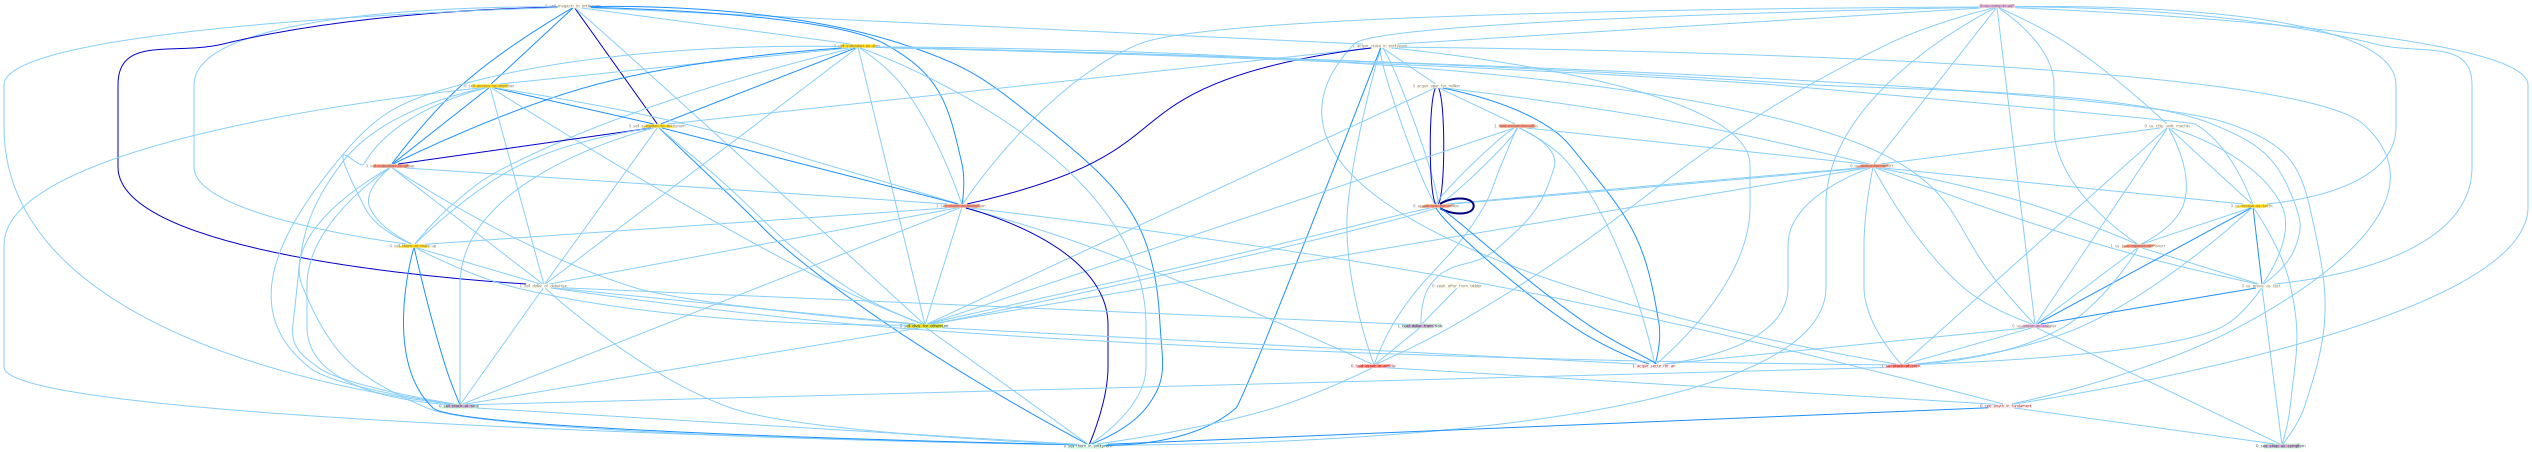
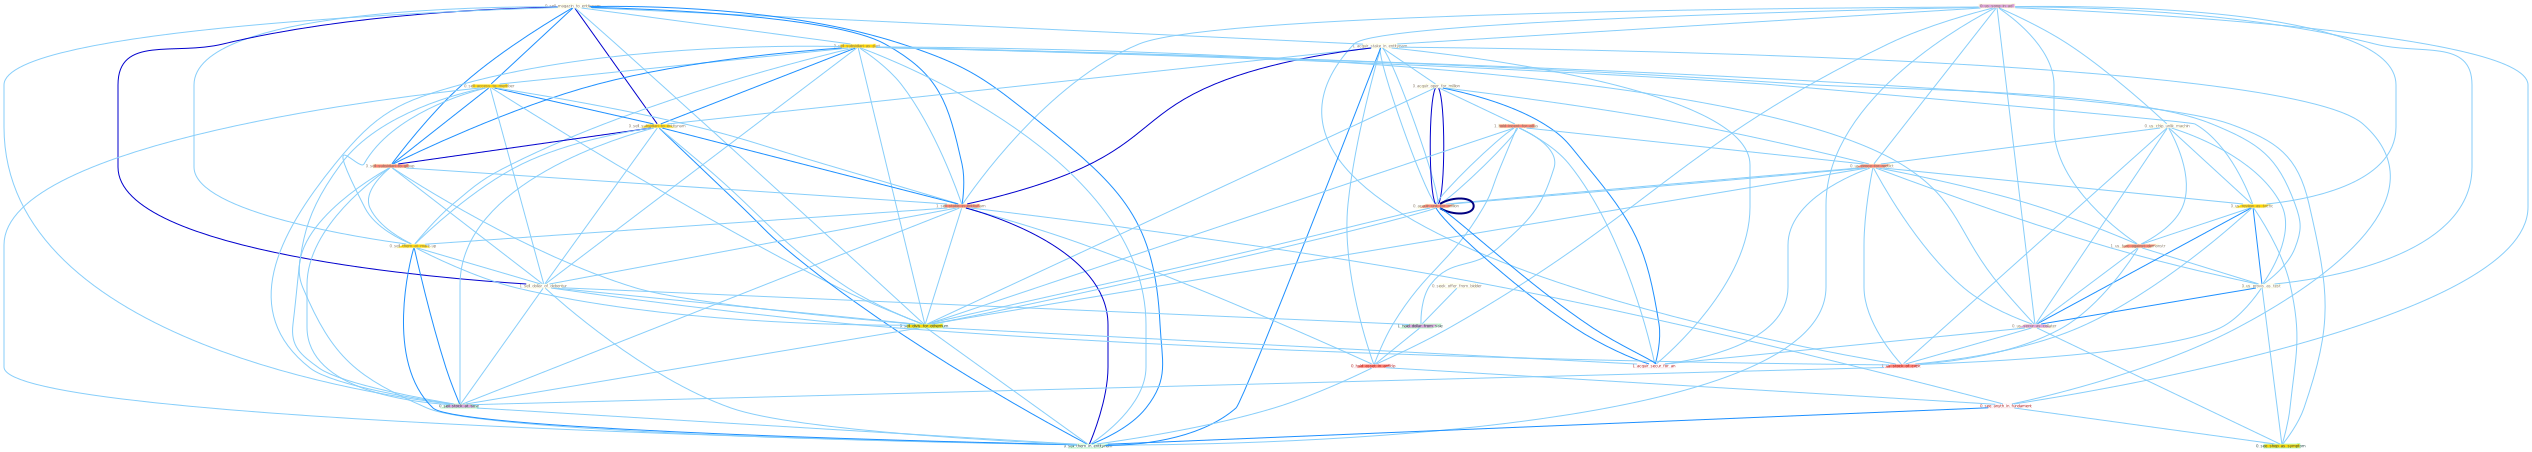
(2282, 446) -> (2282, 446)
